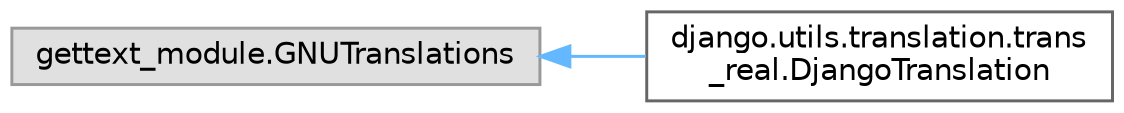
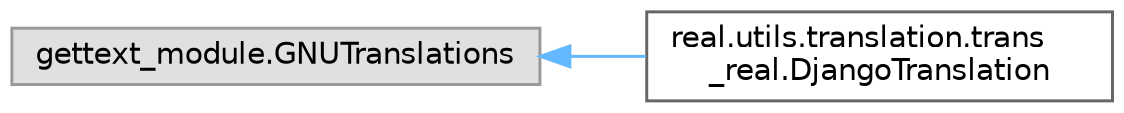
(880, 56) -> (880, 56)
